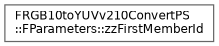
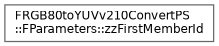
(109, 23) -> (109, 23)
